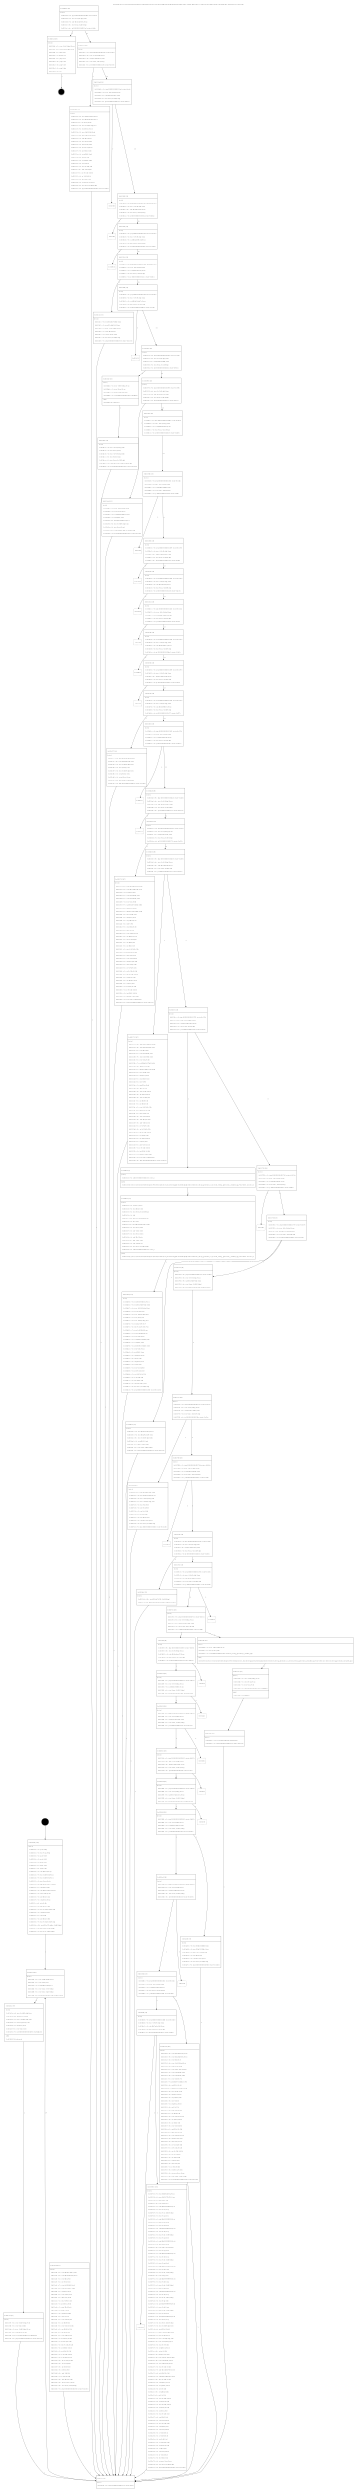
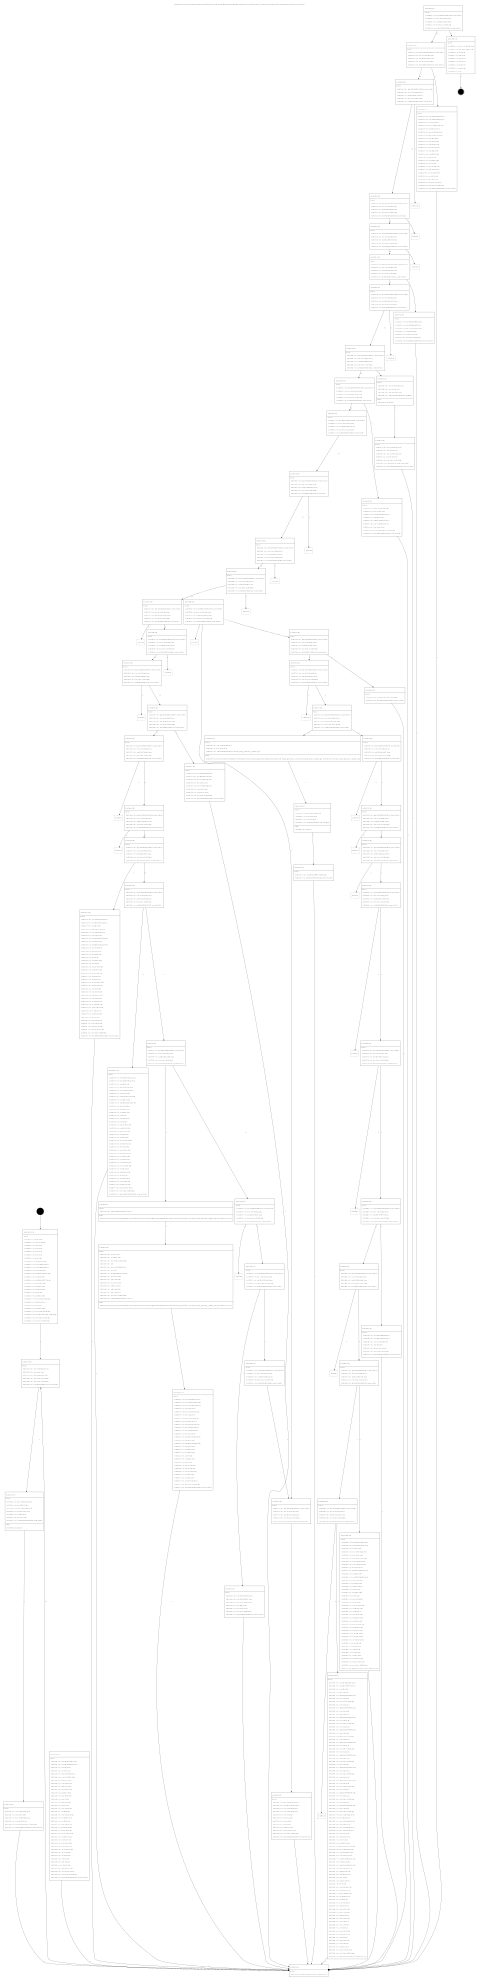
(192, 1437) -> (291, 1037)
